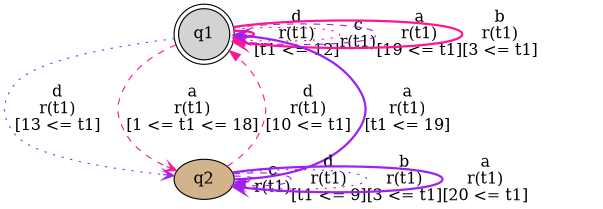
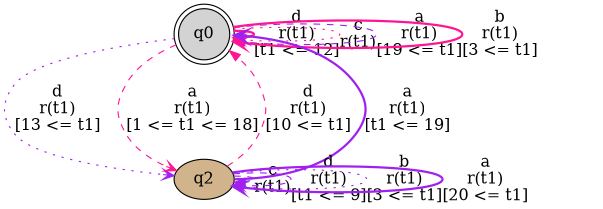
(204, 34) -> (204, 34)
